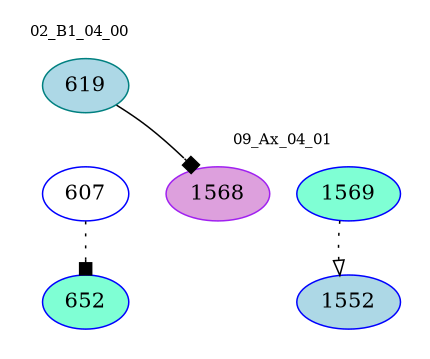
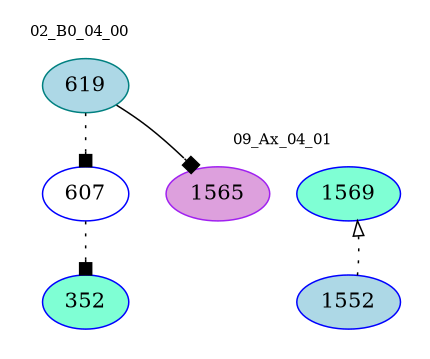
(80, 32) -> (80, 32)
none -> (86, 132)
(218, 194) -> (218, 194)
(339, 240) -> (359, 256)
(86, 302) -> (86, 302)
